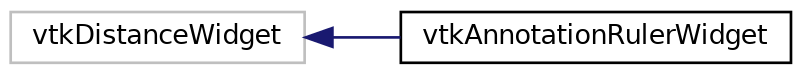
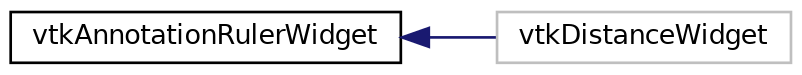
(367, 37) -> (463, 37)
